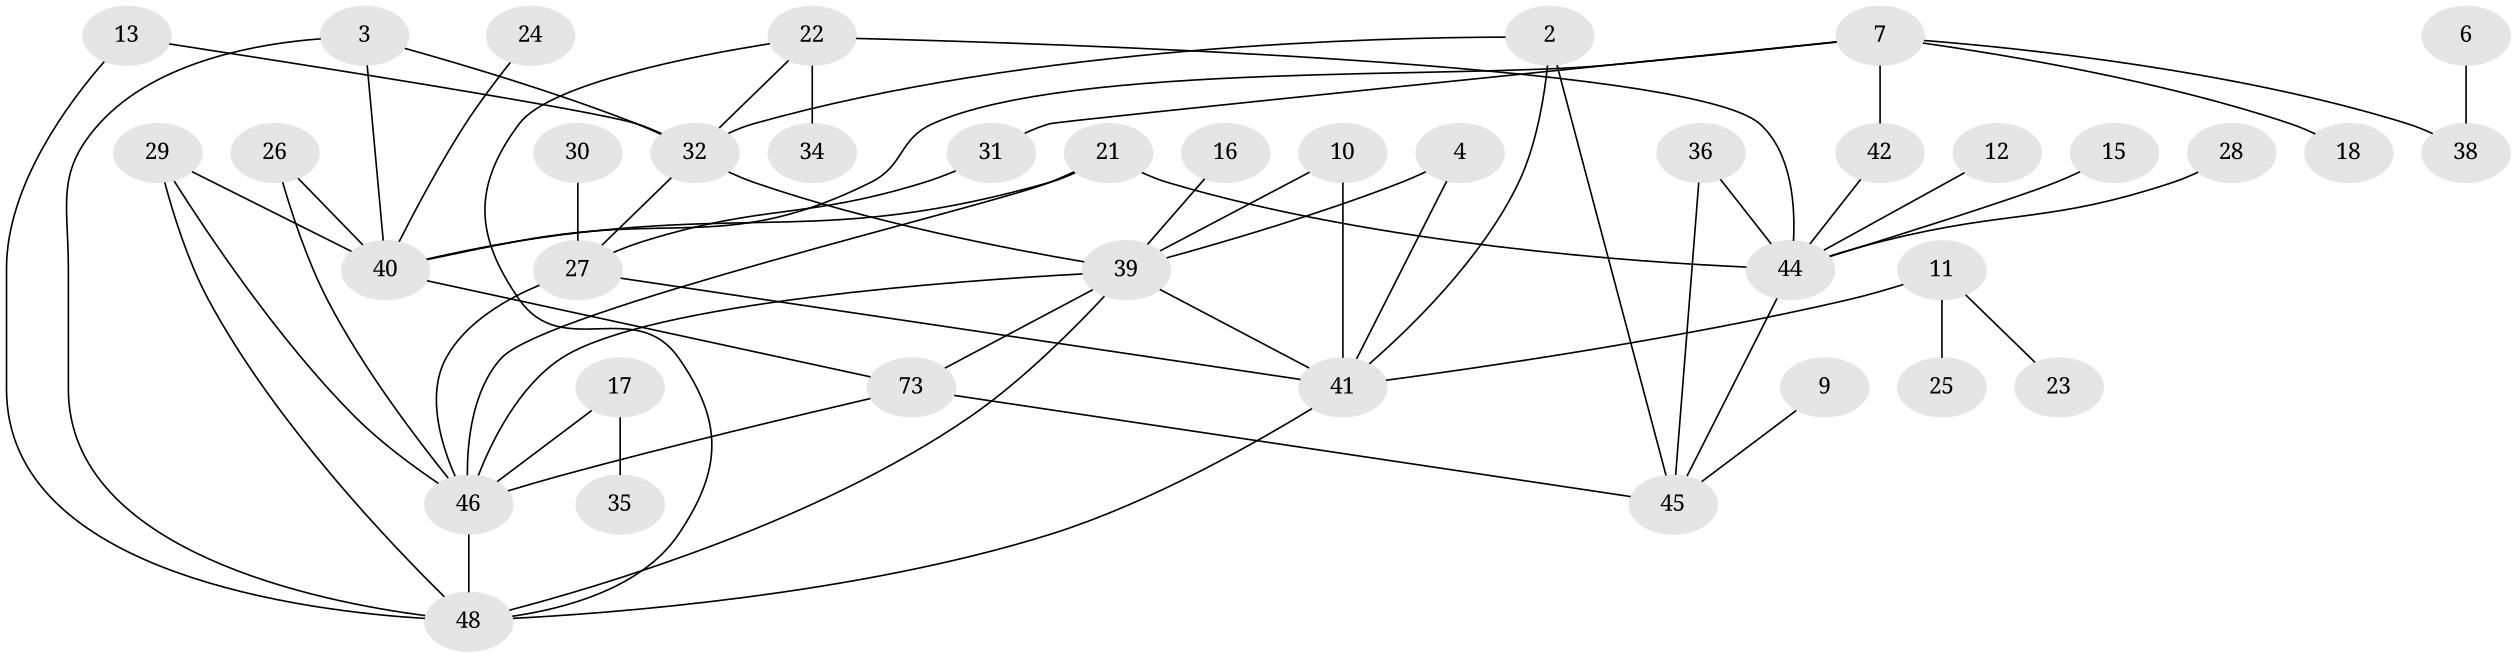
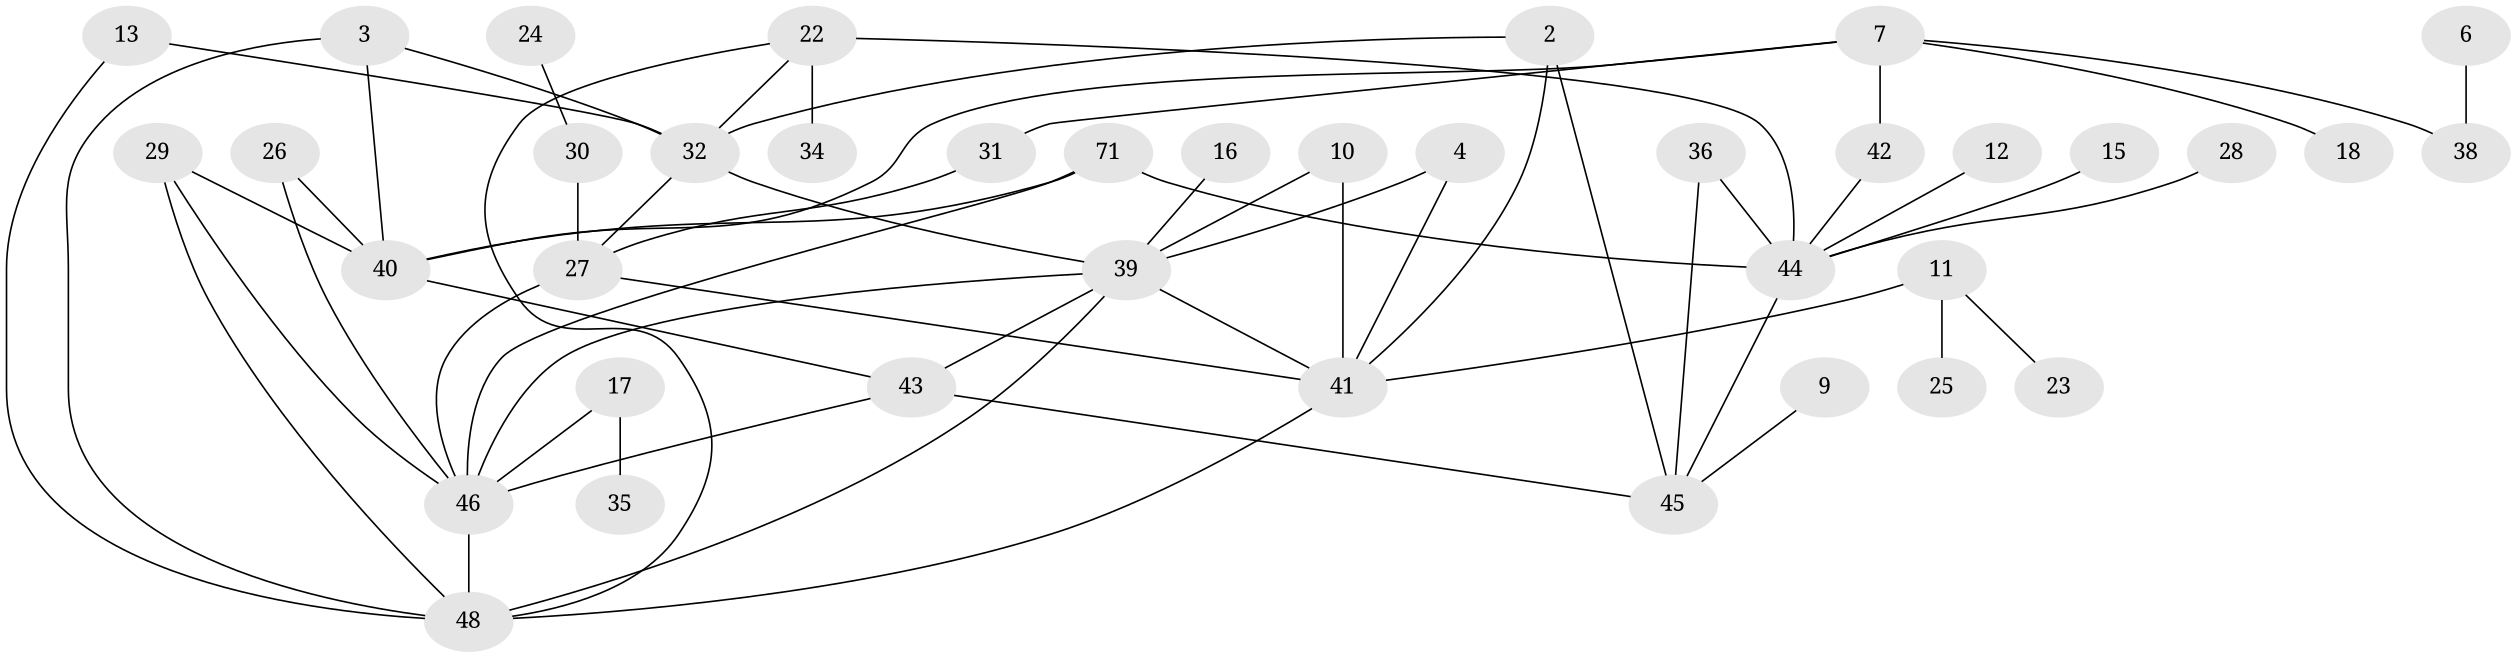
(450, 149) -> (549, 81)
(1109, 153) -> (1109, 153)
(912, 387) -> (912, 387)
